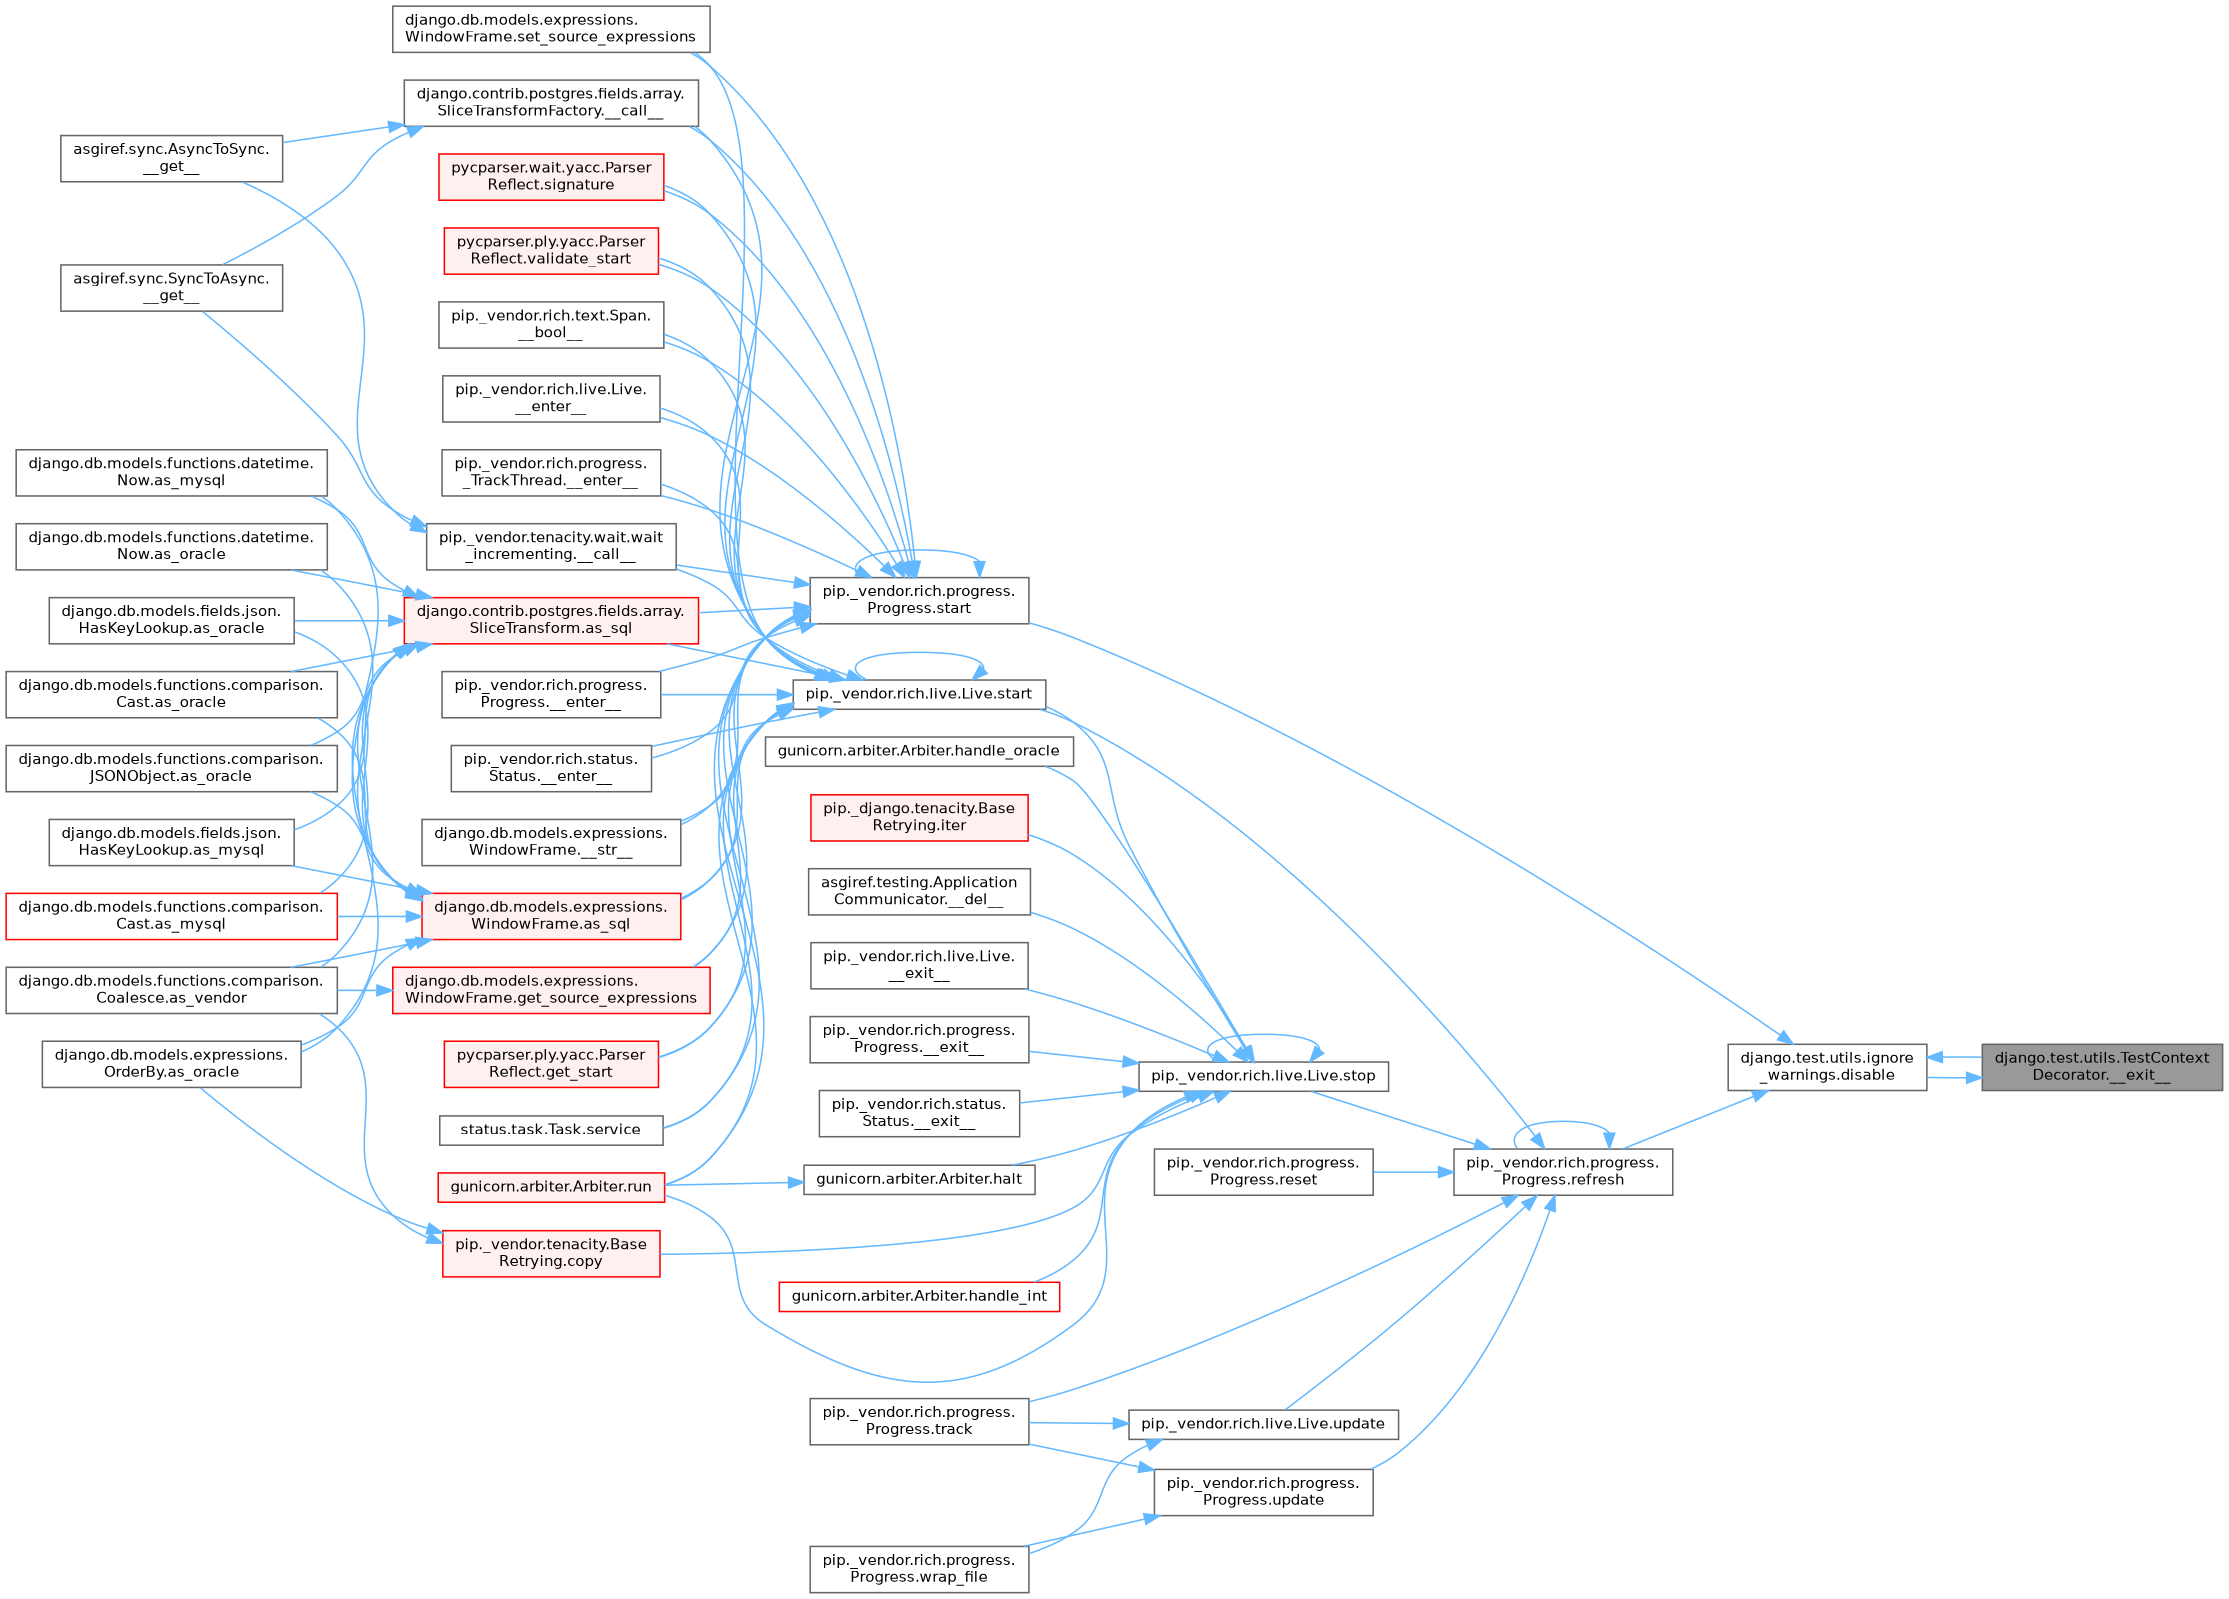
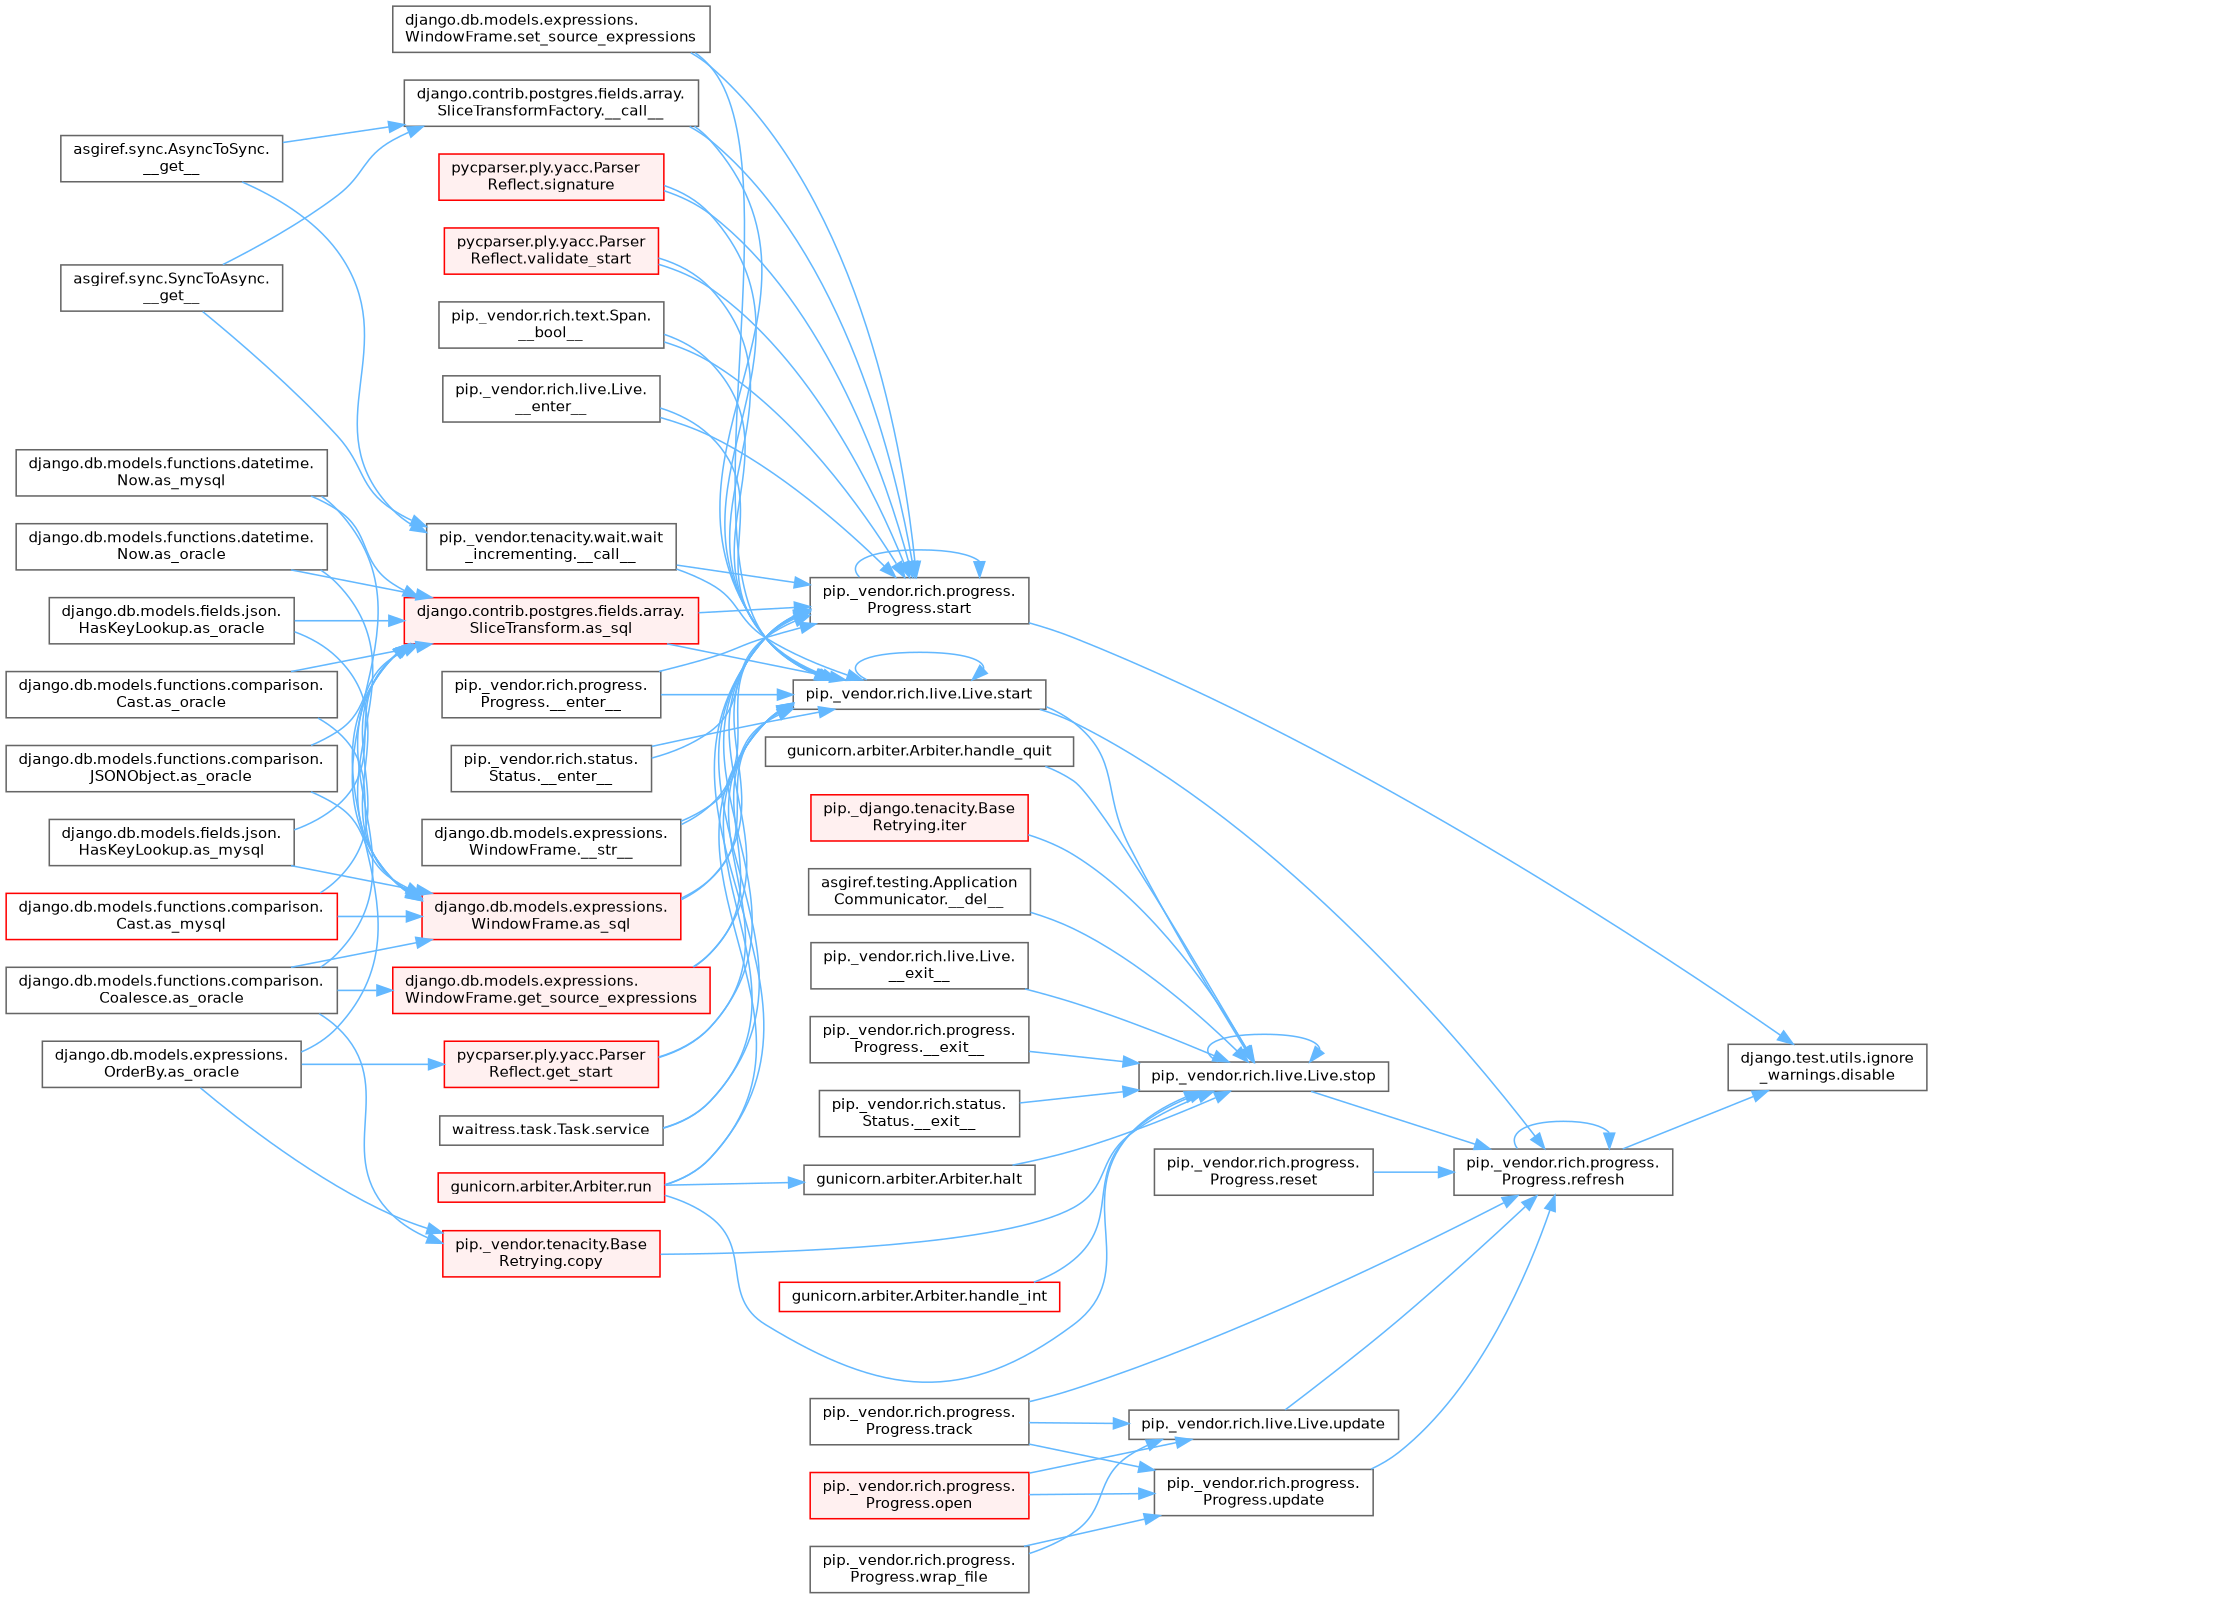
(551, 177) -> (551, 177)
(551, 473) -> none
(920, 752) -> (920, 752)
(172, 990) -> (172, 990)
(361, 1001) -> (371, 1064)
(2102, 1067) -> none
(551, 1131) -> (551, 1131)
none -> (920, 1496)
